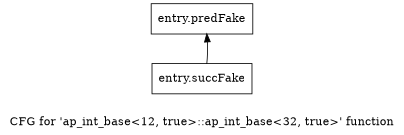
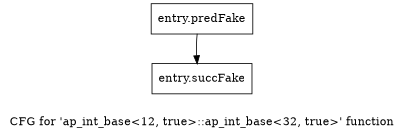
(207, 53) -> (197, 45)
